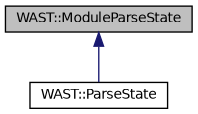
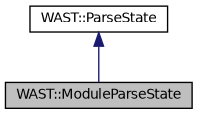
(99, 64) -> (99, 64)
